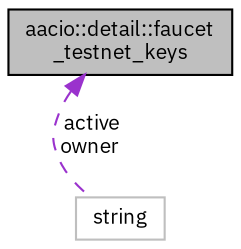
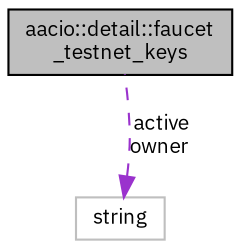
(55, 149) -> (129, 125)
